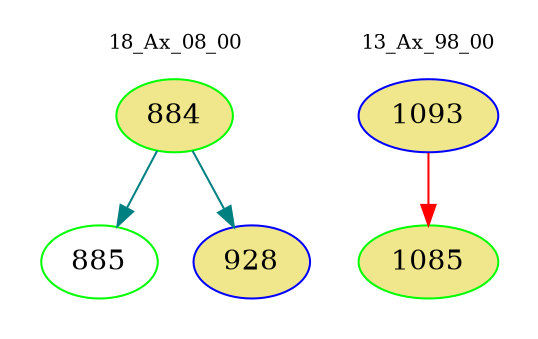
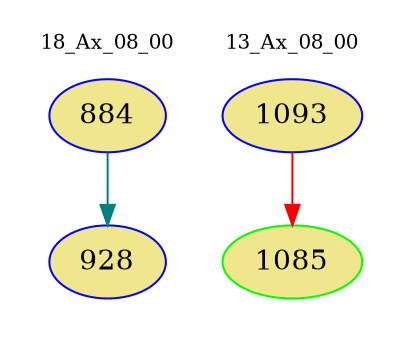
(428, 44) -> (292, 44)
(175, 116) -> (108, 116)
(99, 262) -> none
